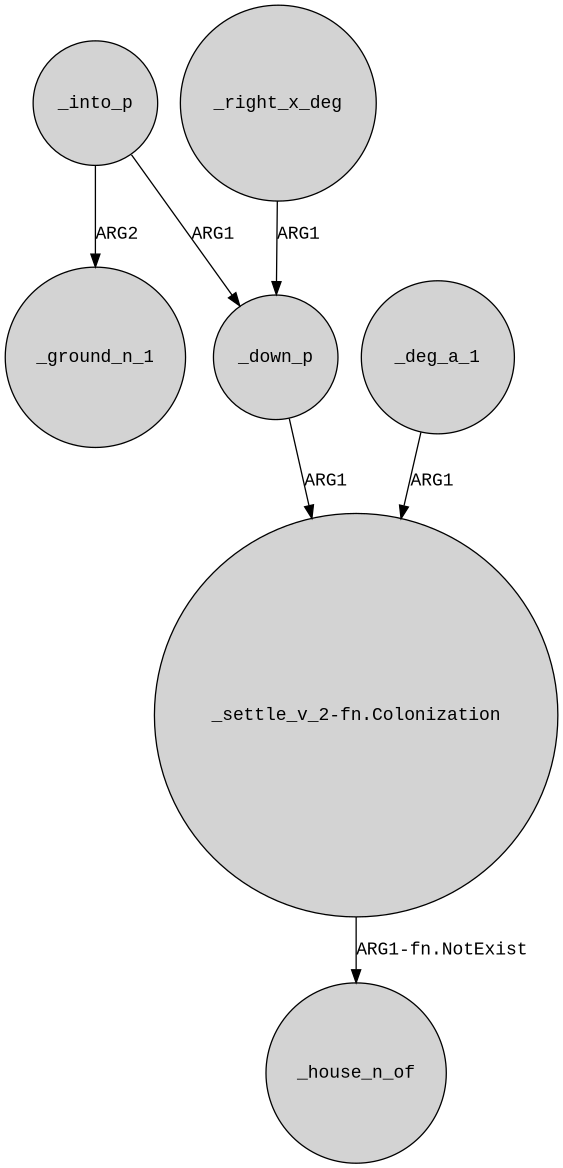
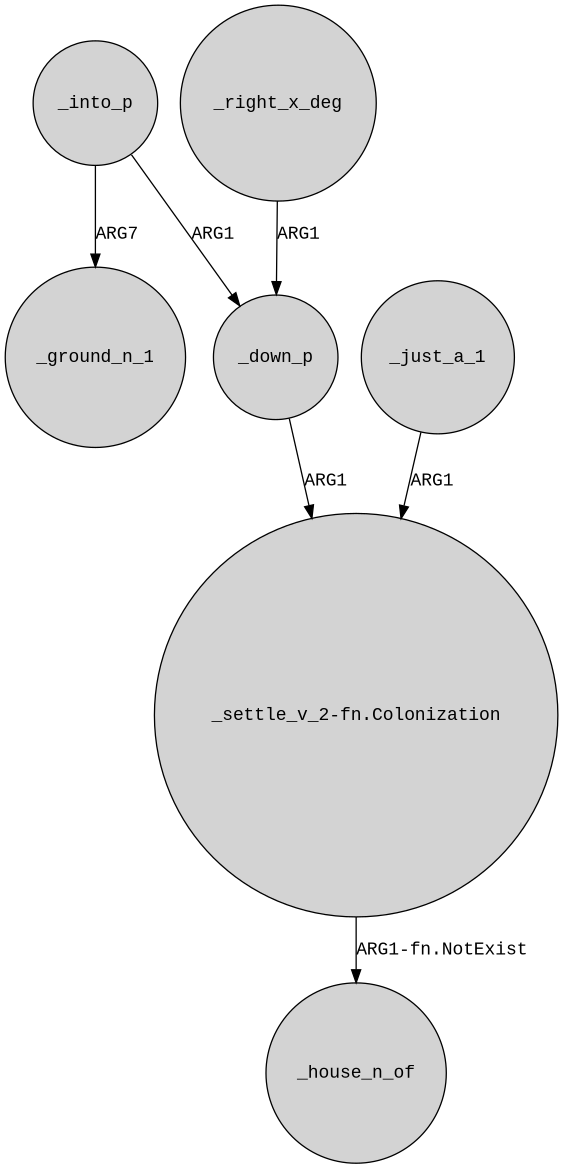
(117, 234) -> (117, 234)
(438, 357) -> (438, 357)
